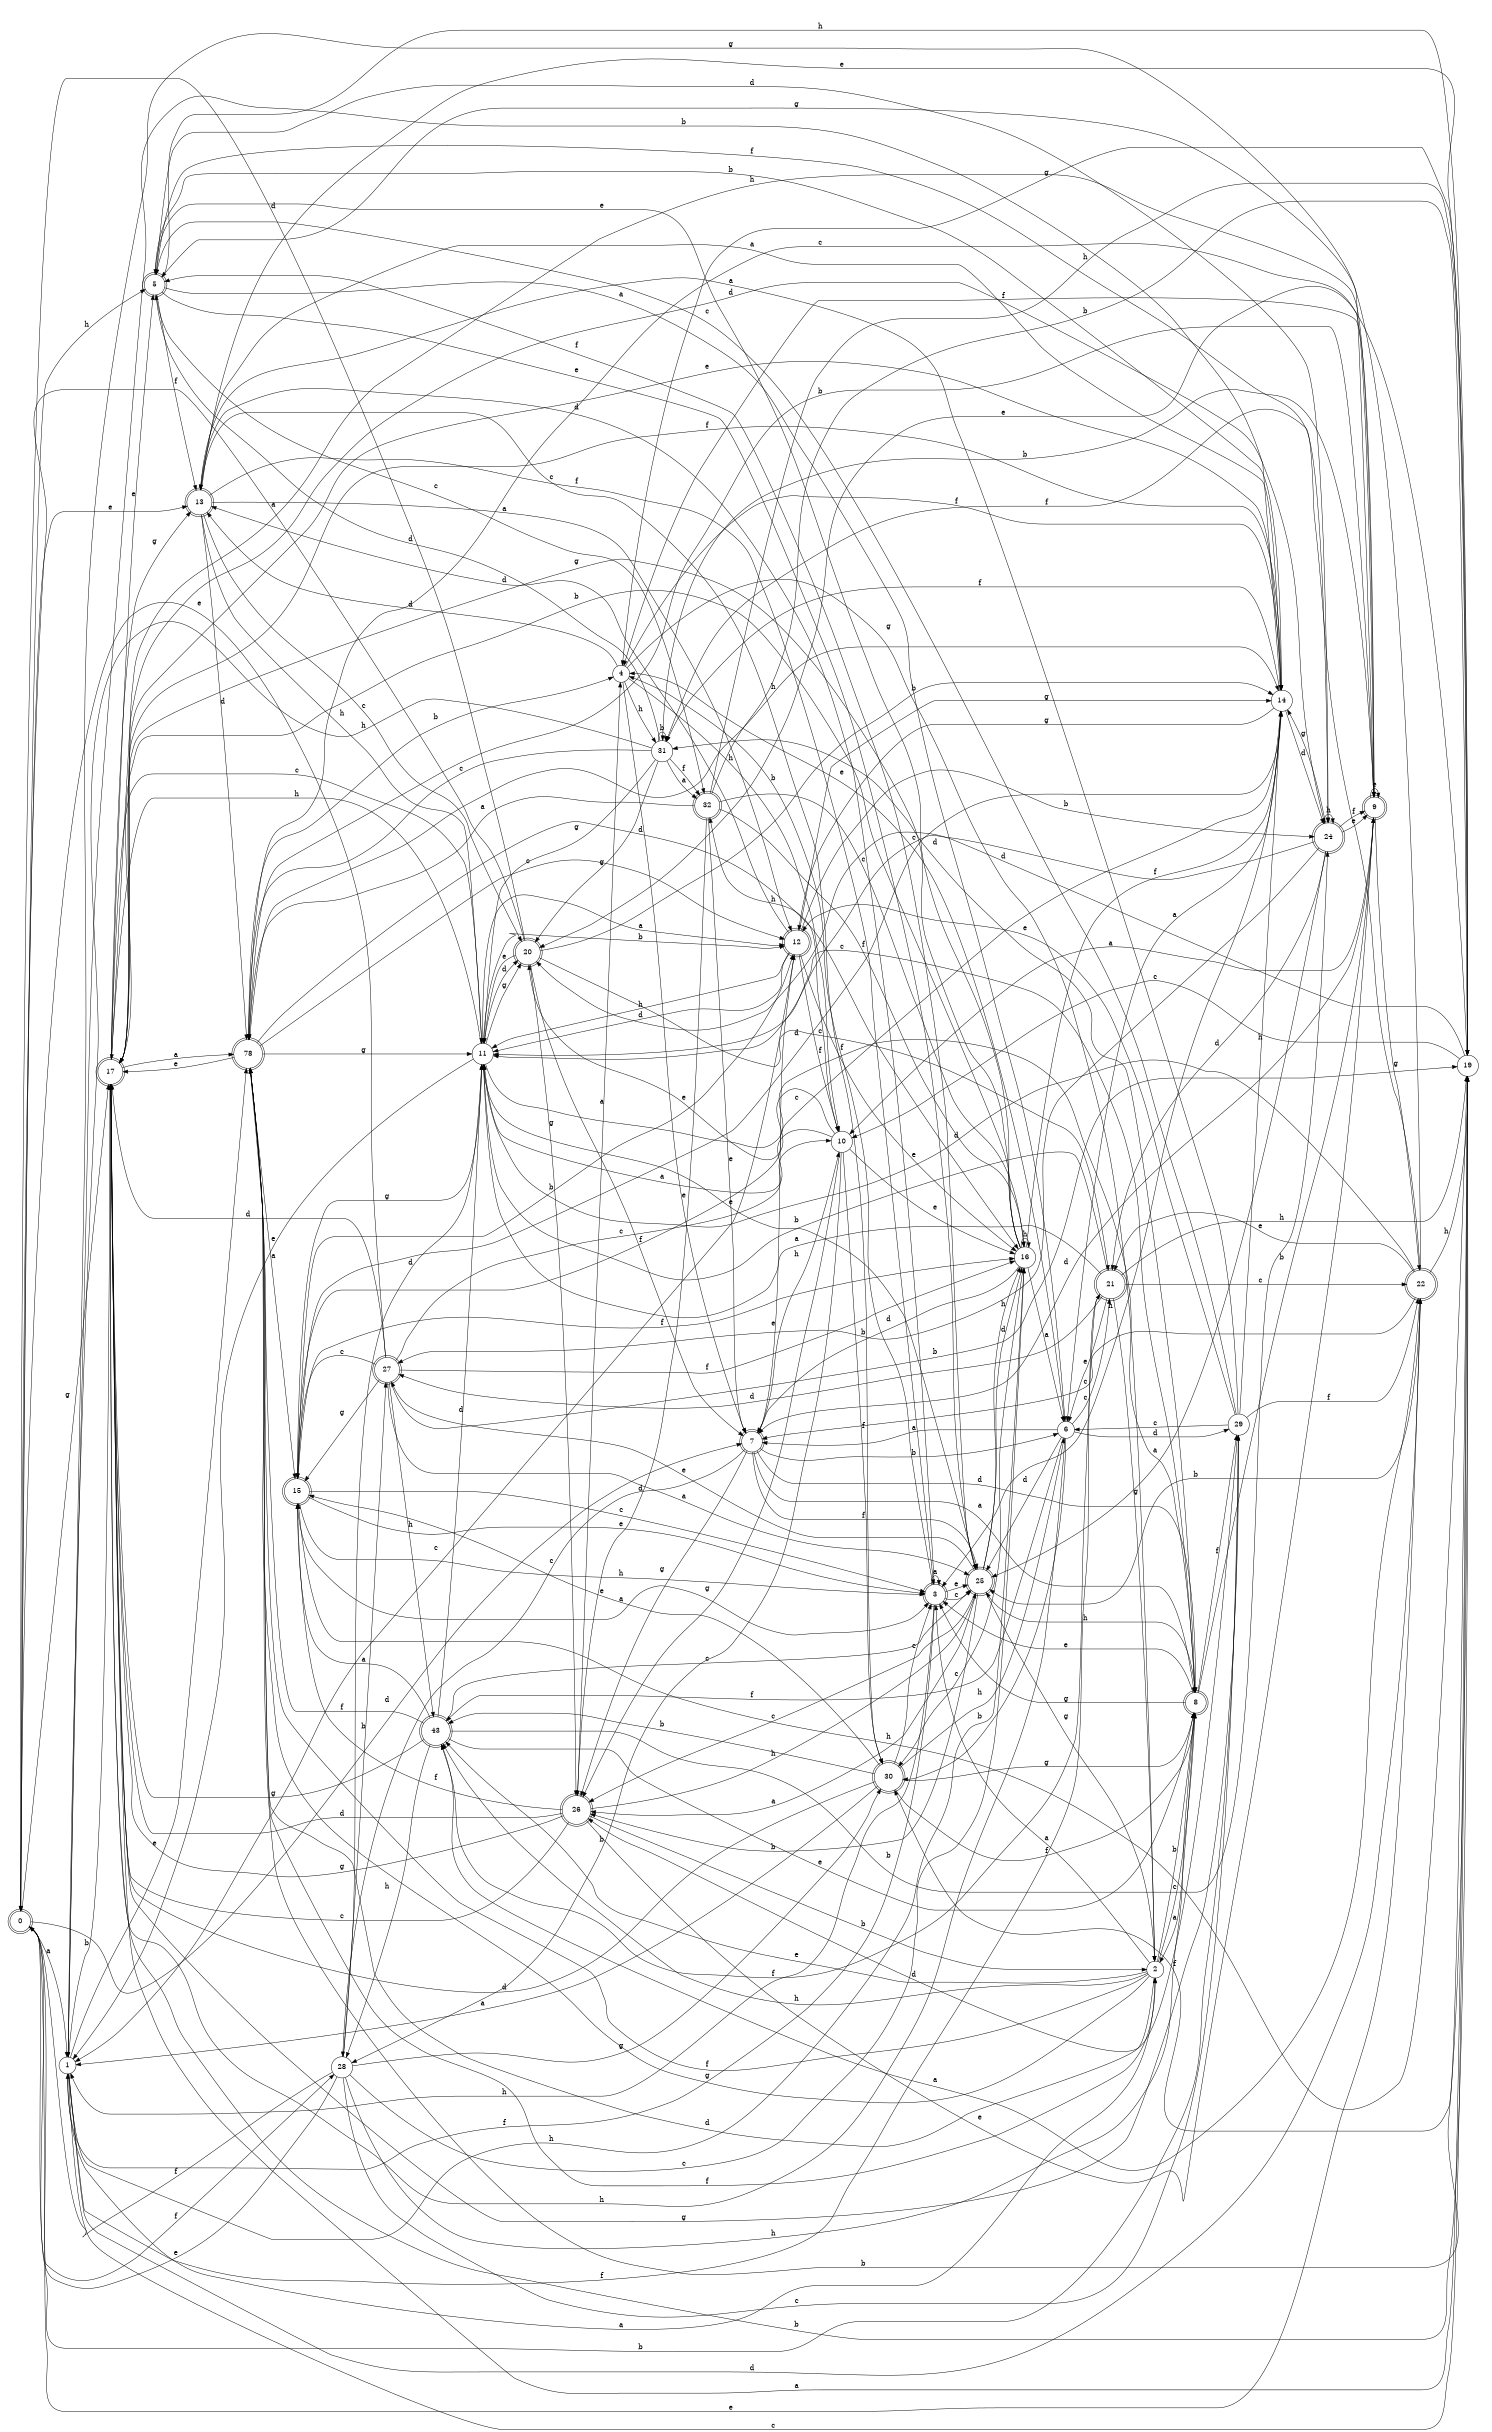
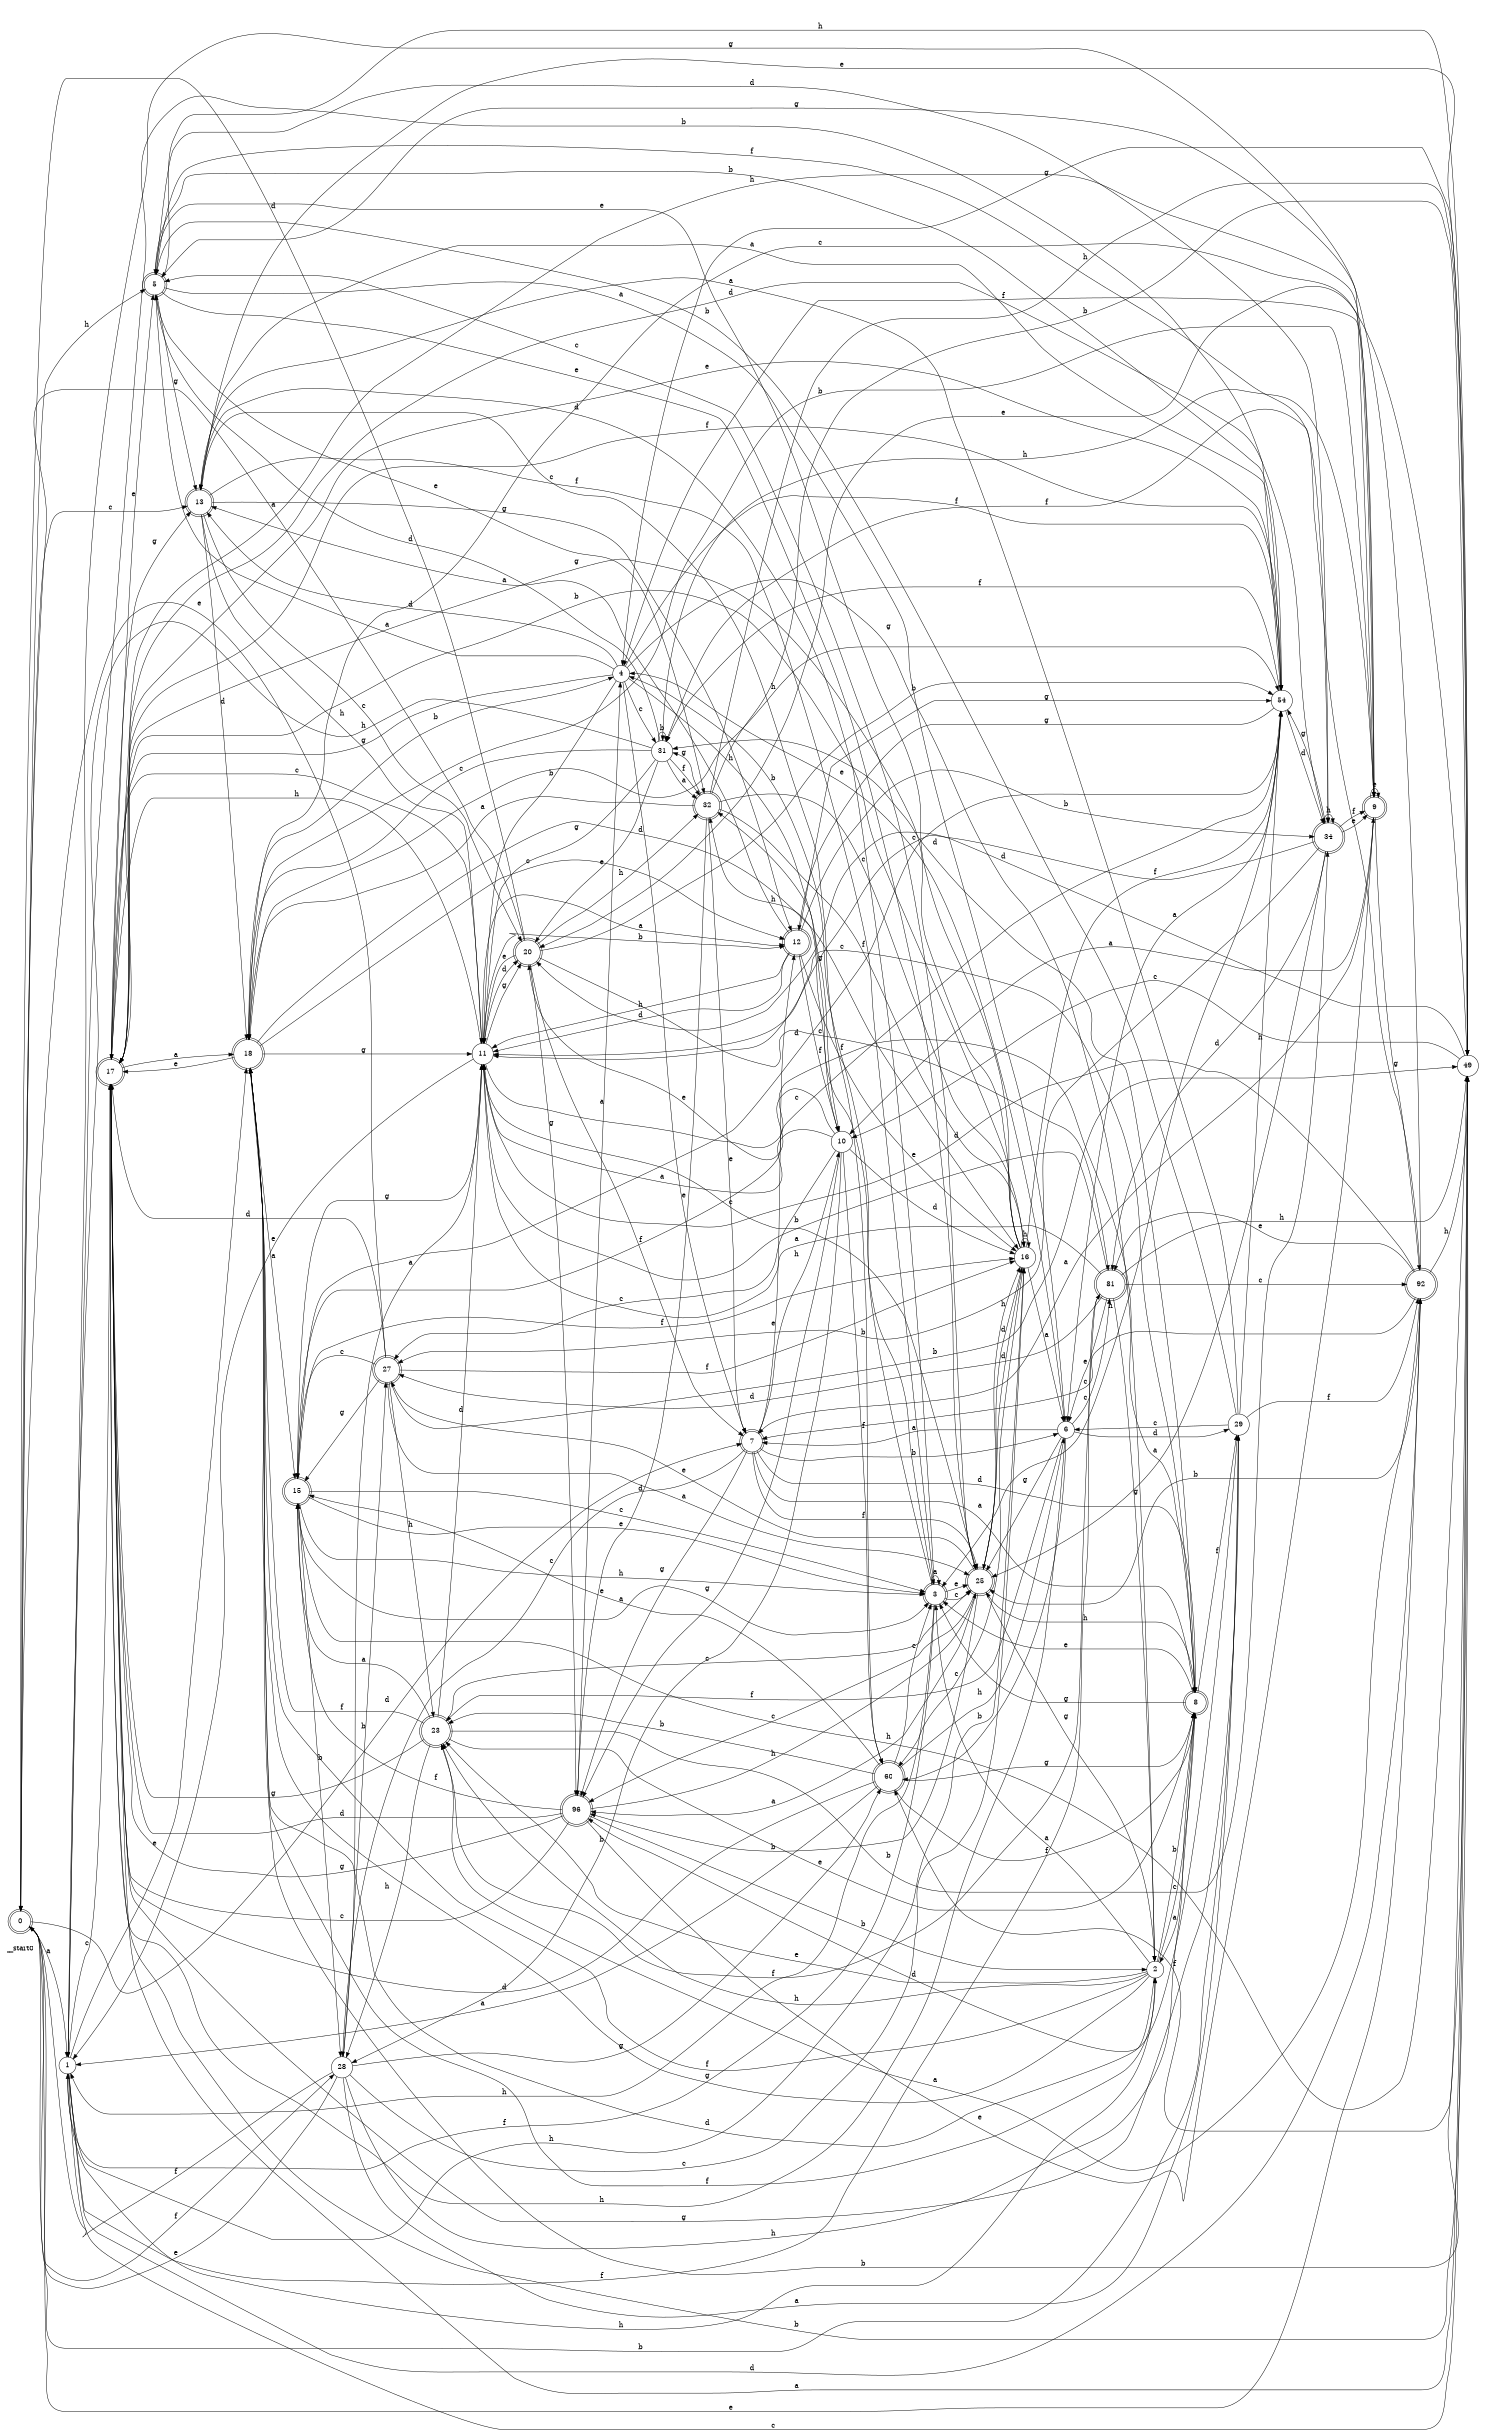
(707, 312) -> (707, 312)
(577, 346) -> (577, 346)
(176, 382) -> (176, 382)
(1025, 455) -> (1025, 455)
(436, 487) -> (436, 487)
(110, 508) -> (110, 508)
(504, 509) -> (504, 509)
(504, 581) -> (504, 581)
none -> (282, 592)
(1282, 701) -> (1282, 701)
(641, 709) -> (641, 709)
none -> (692, 772)
none -> (510, 834)
(1329, 837) -> (1329, 837)
(602, 862) -> (602, 862)
none -> (619, 885)
(1124, 1047) -> none
(248, 1054) -> (248, 1054)
(1468, 1066) -> (1468, 1066)
none -> (841, 1104)
(731, 1202) -> (731, 1202)
(935, 1208) -> (935, 1208)
(494, 1231) -> (319, 1778)
(610, 1238) -> (651, 1300)
(1293, 1259) -> none
(1066, 1262) -> (1066, 1262)
(411, 1263) -> (411, 1263)
(1111, 1284) -> (1111, 1284)
(1421, 1284) -> (1421, 1284)
(887, 1330) -> (999, 1416)
(1025, 1480) -> (1025, 1480)
(65, 1500) -> (234, 754)
(474, 1523) -> none
(436, 1731) -> (436, 1731)
(889, 1777) -> (889, 1777)
(577, 1810) -> (577, 1810)
(87, 1943) -> (87, 1943)
none -> (20, 1949)
(797, 2301) -> (797, 2301)
(621, 2325) -> (621, 2325)
